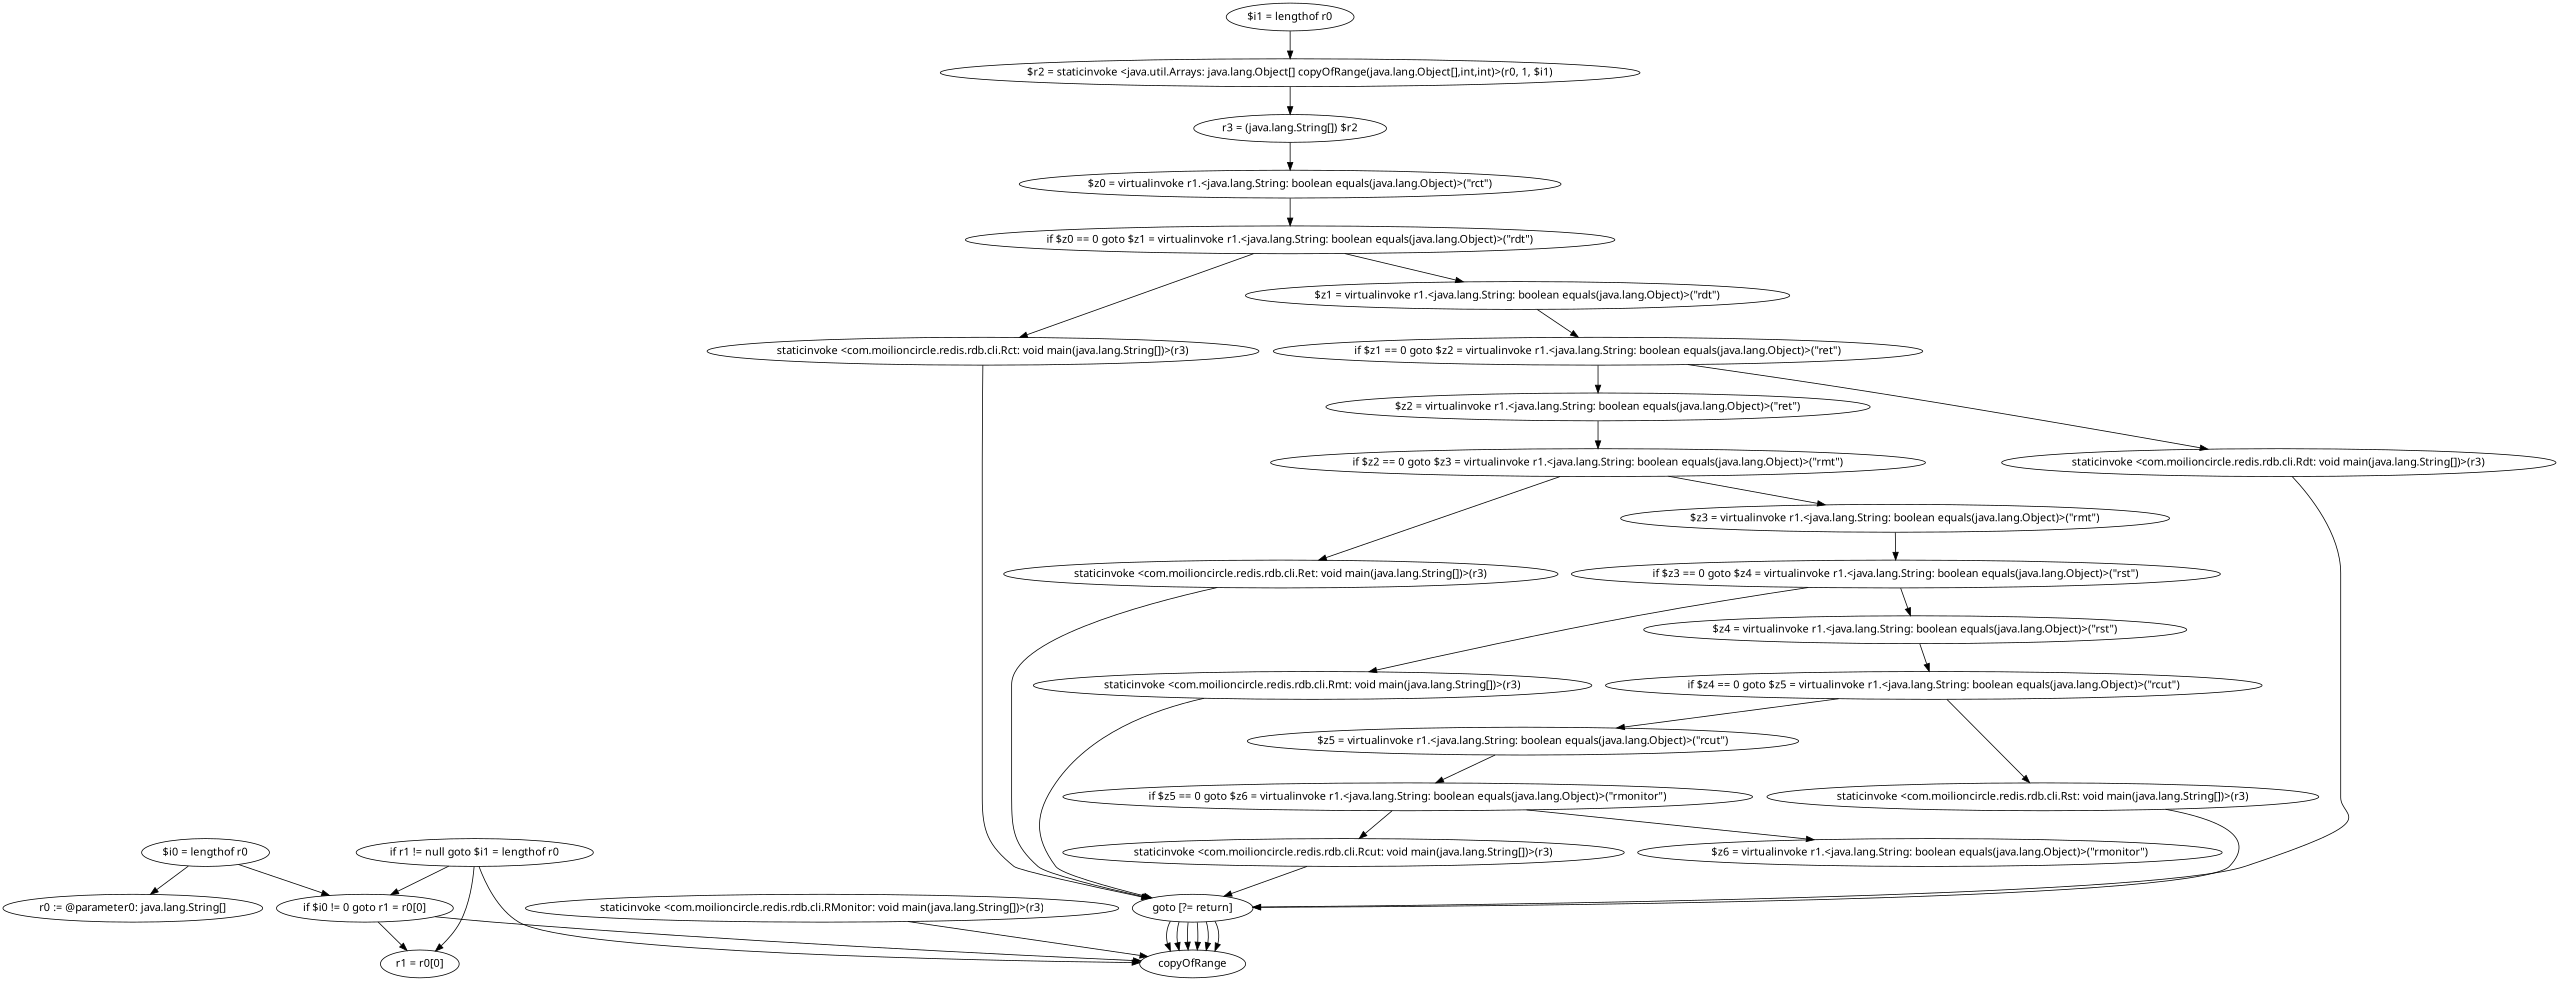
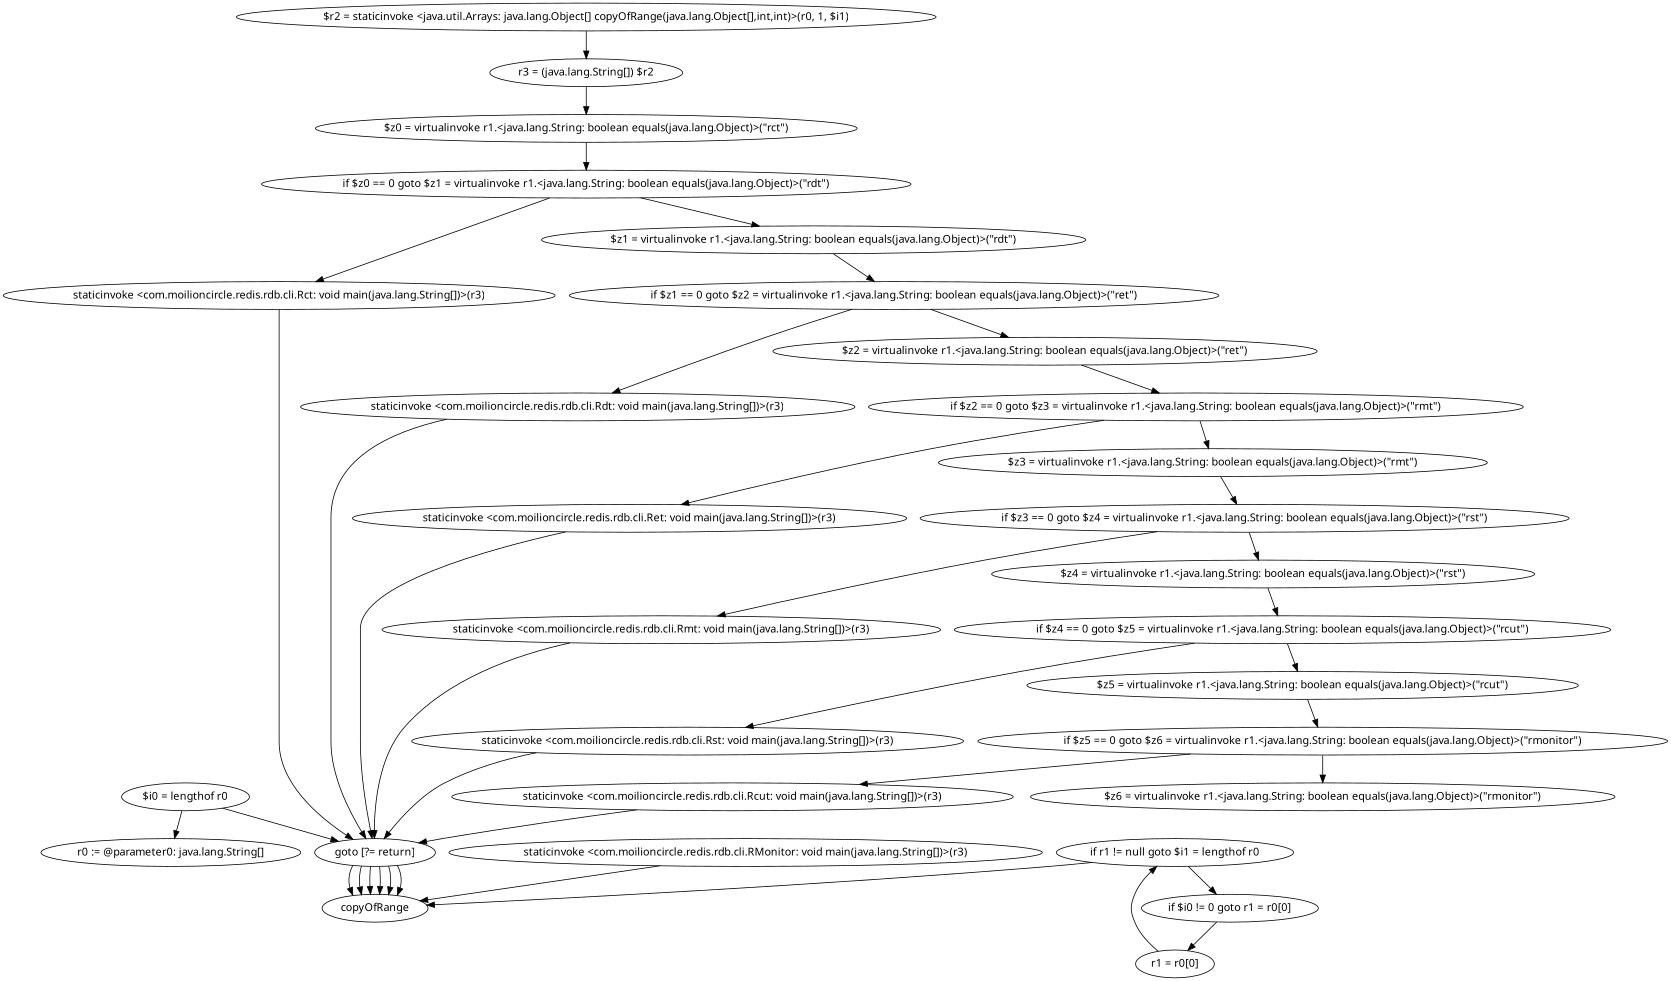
(1290, 17) -> none
(280, 879) -> (277, 824)
(466, 910) -> (1132, 913)
(784, 942) -> none
